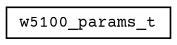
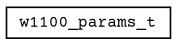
(88, 23) -> (88, 23)
